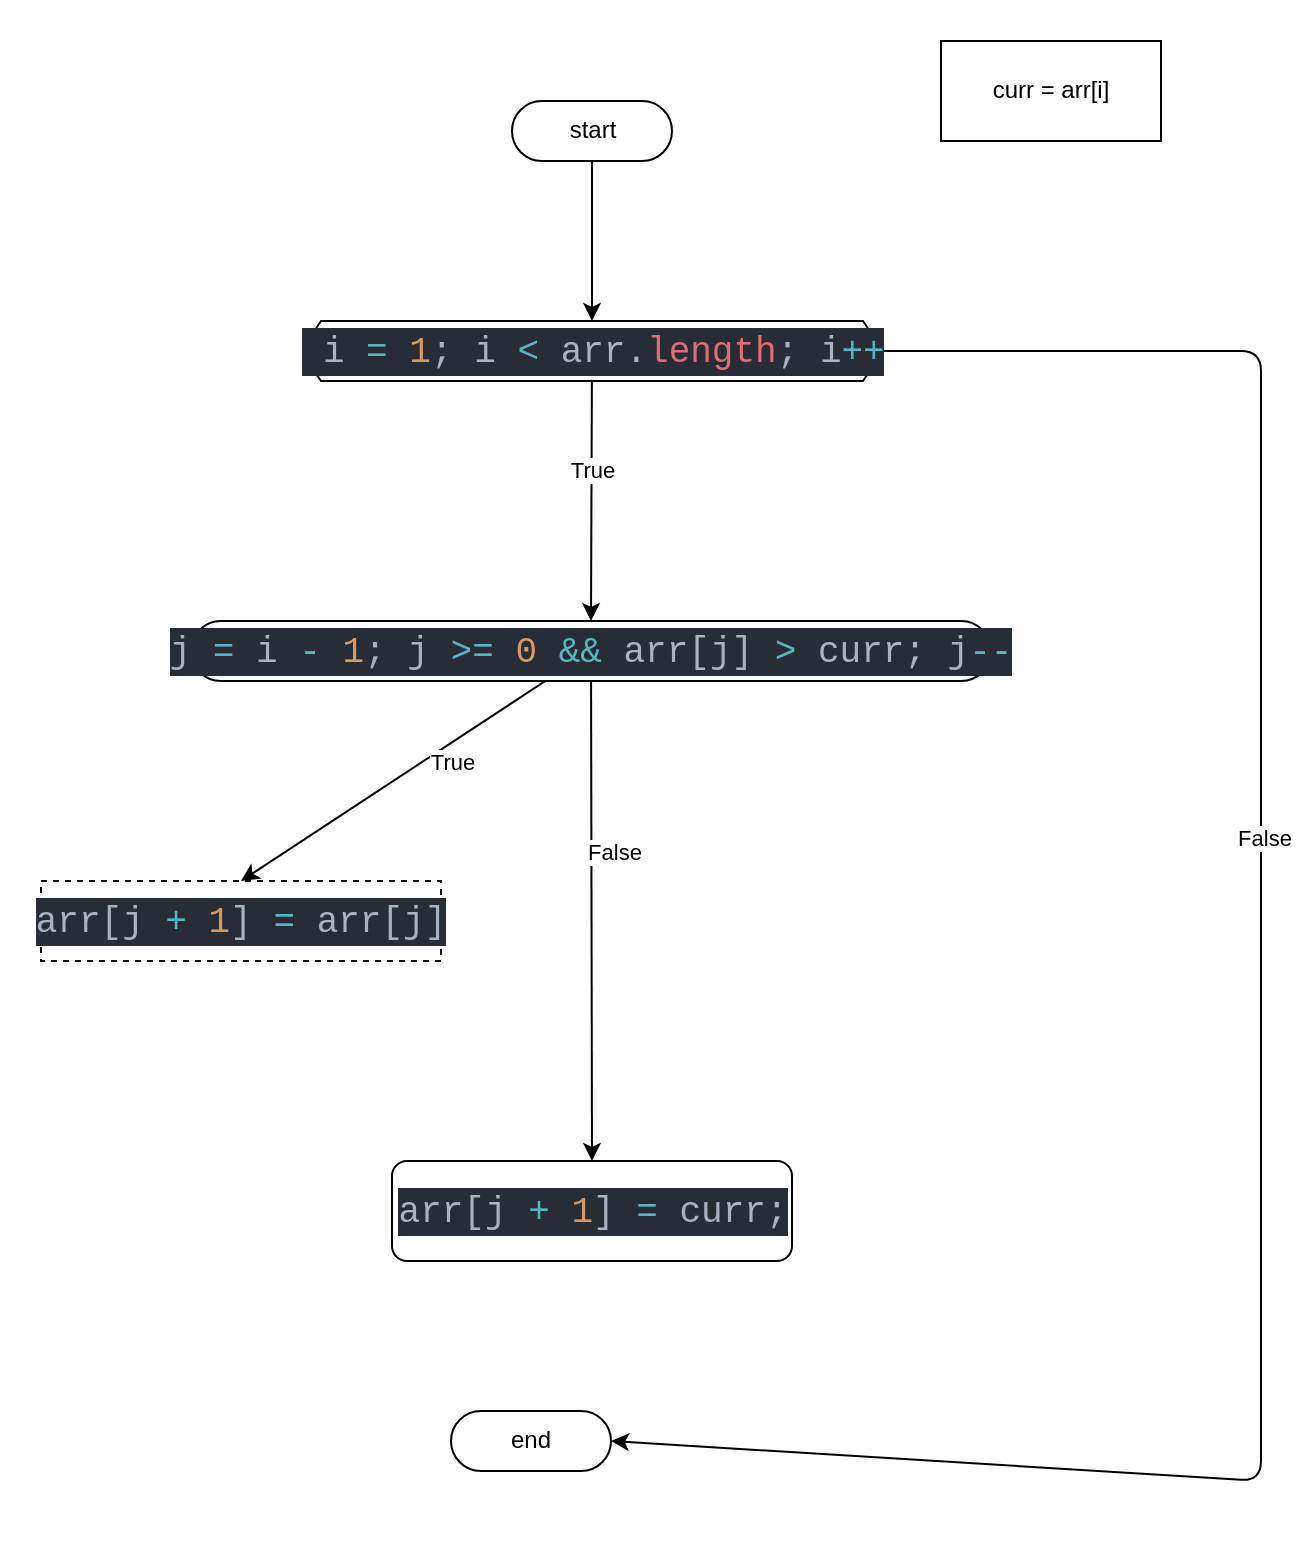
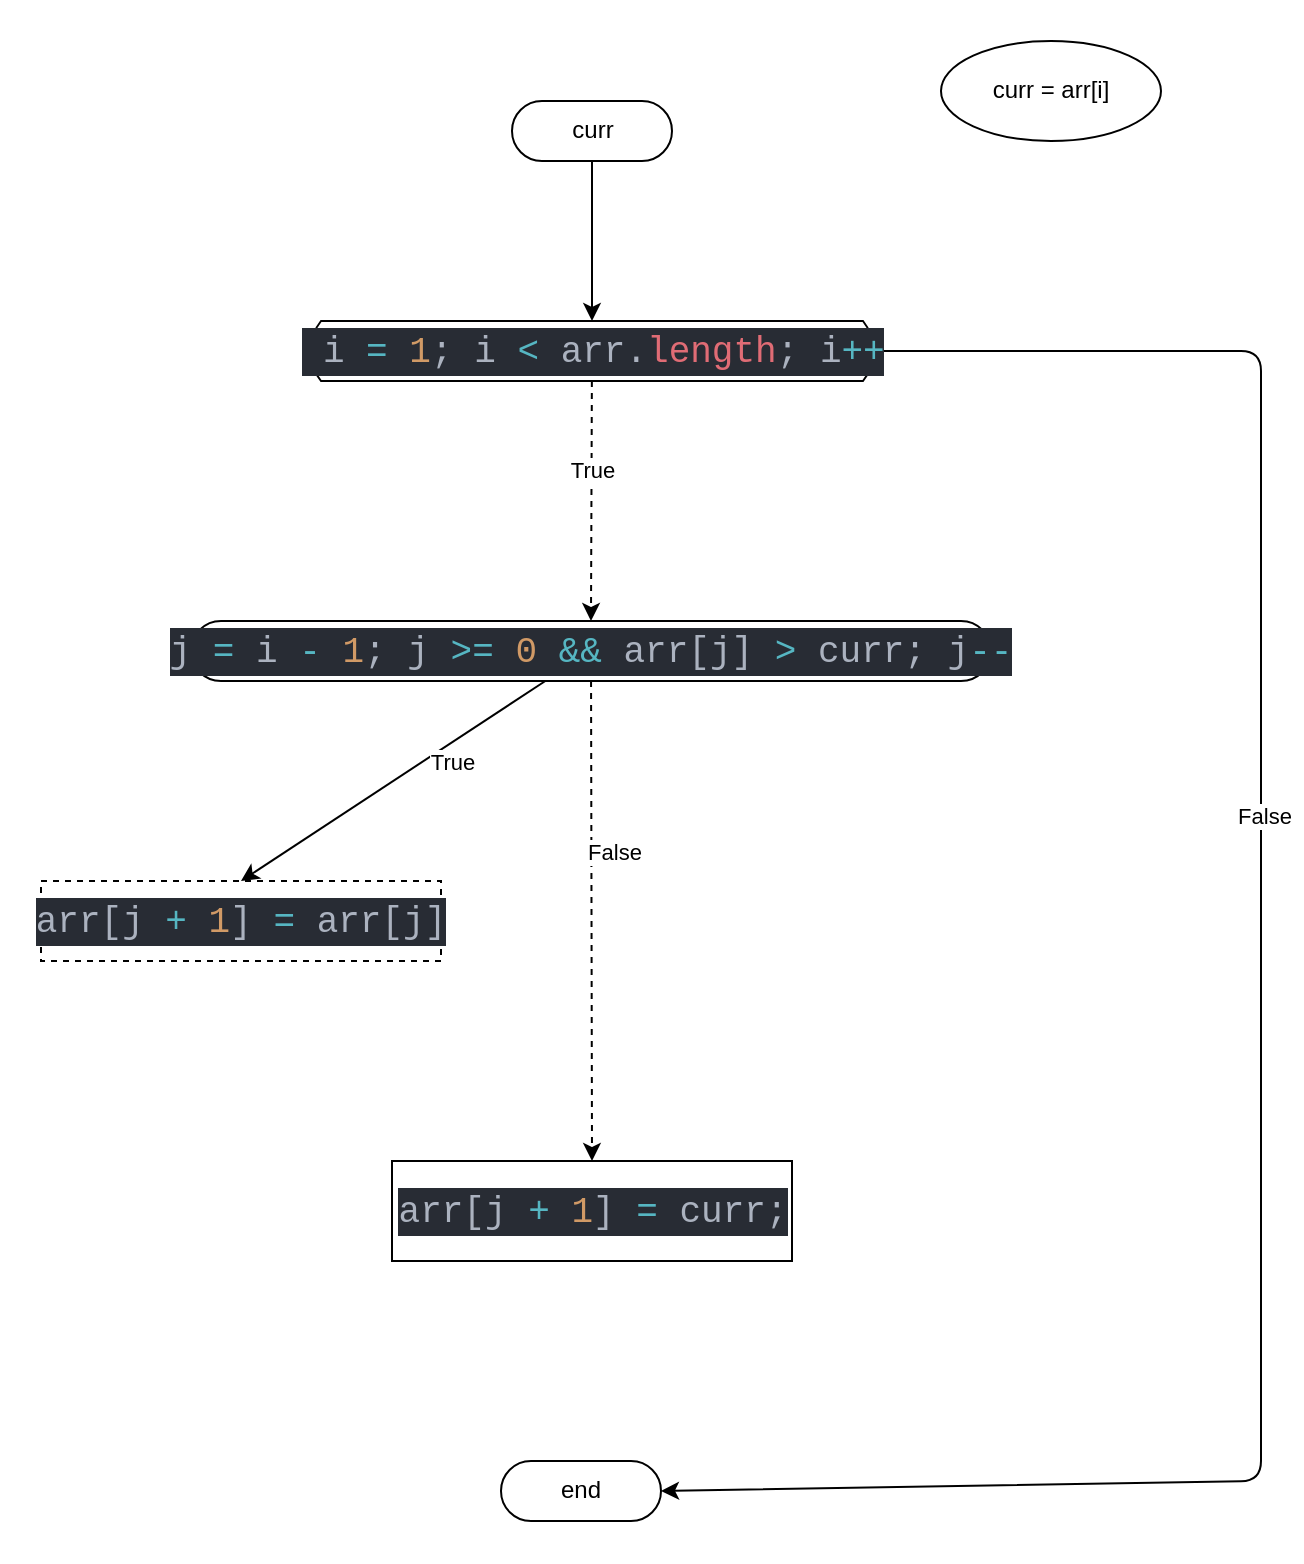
(1051, 91) -> (1051, 91)
(594, 131) -> (594, 131)
(591, 545) -> (591, 545)
(592, 1006) -> (592, 1006)
(592, 1211) -> (592, 1211)
(531, 1441) -> (581, 1491)
